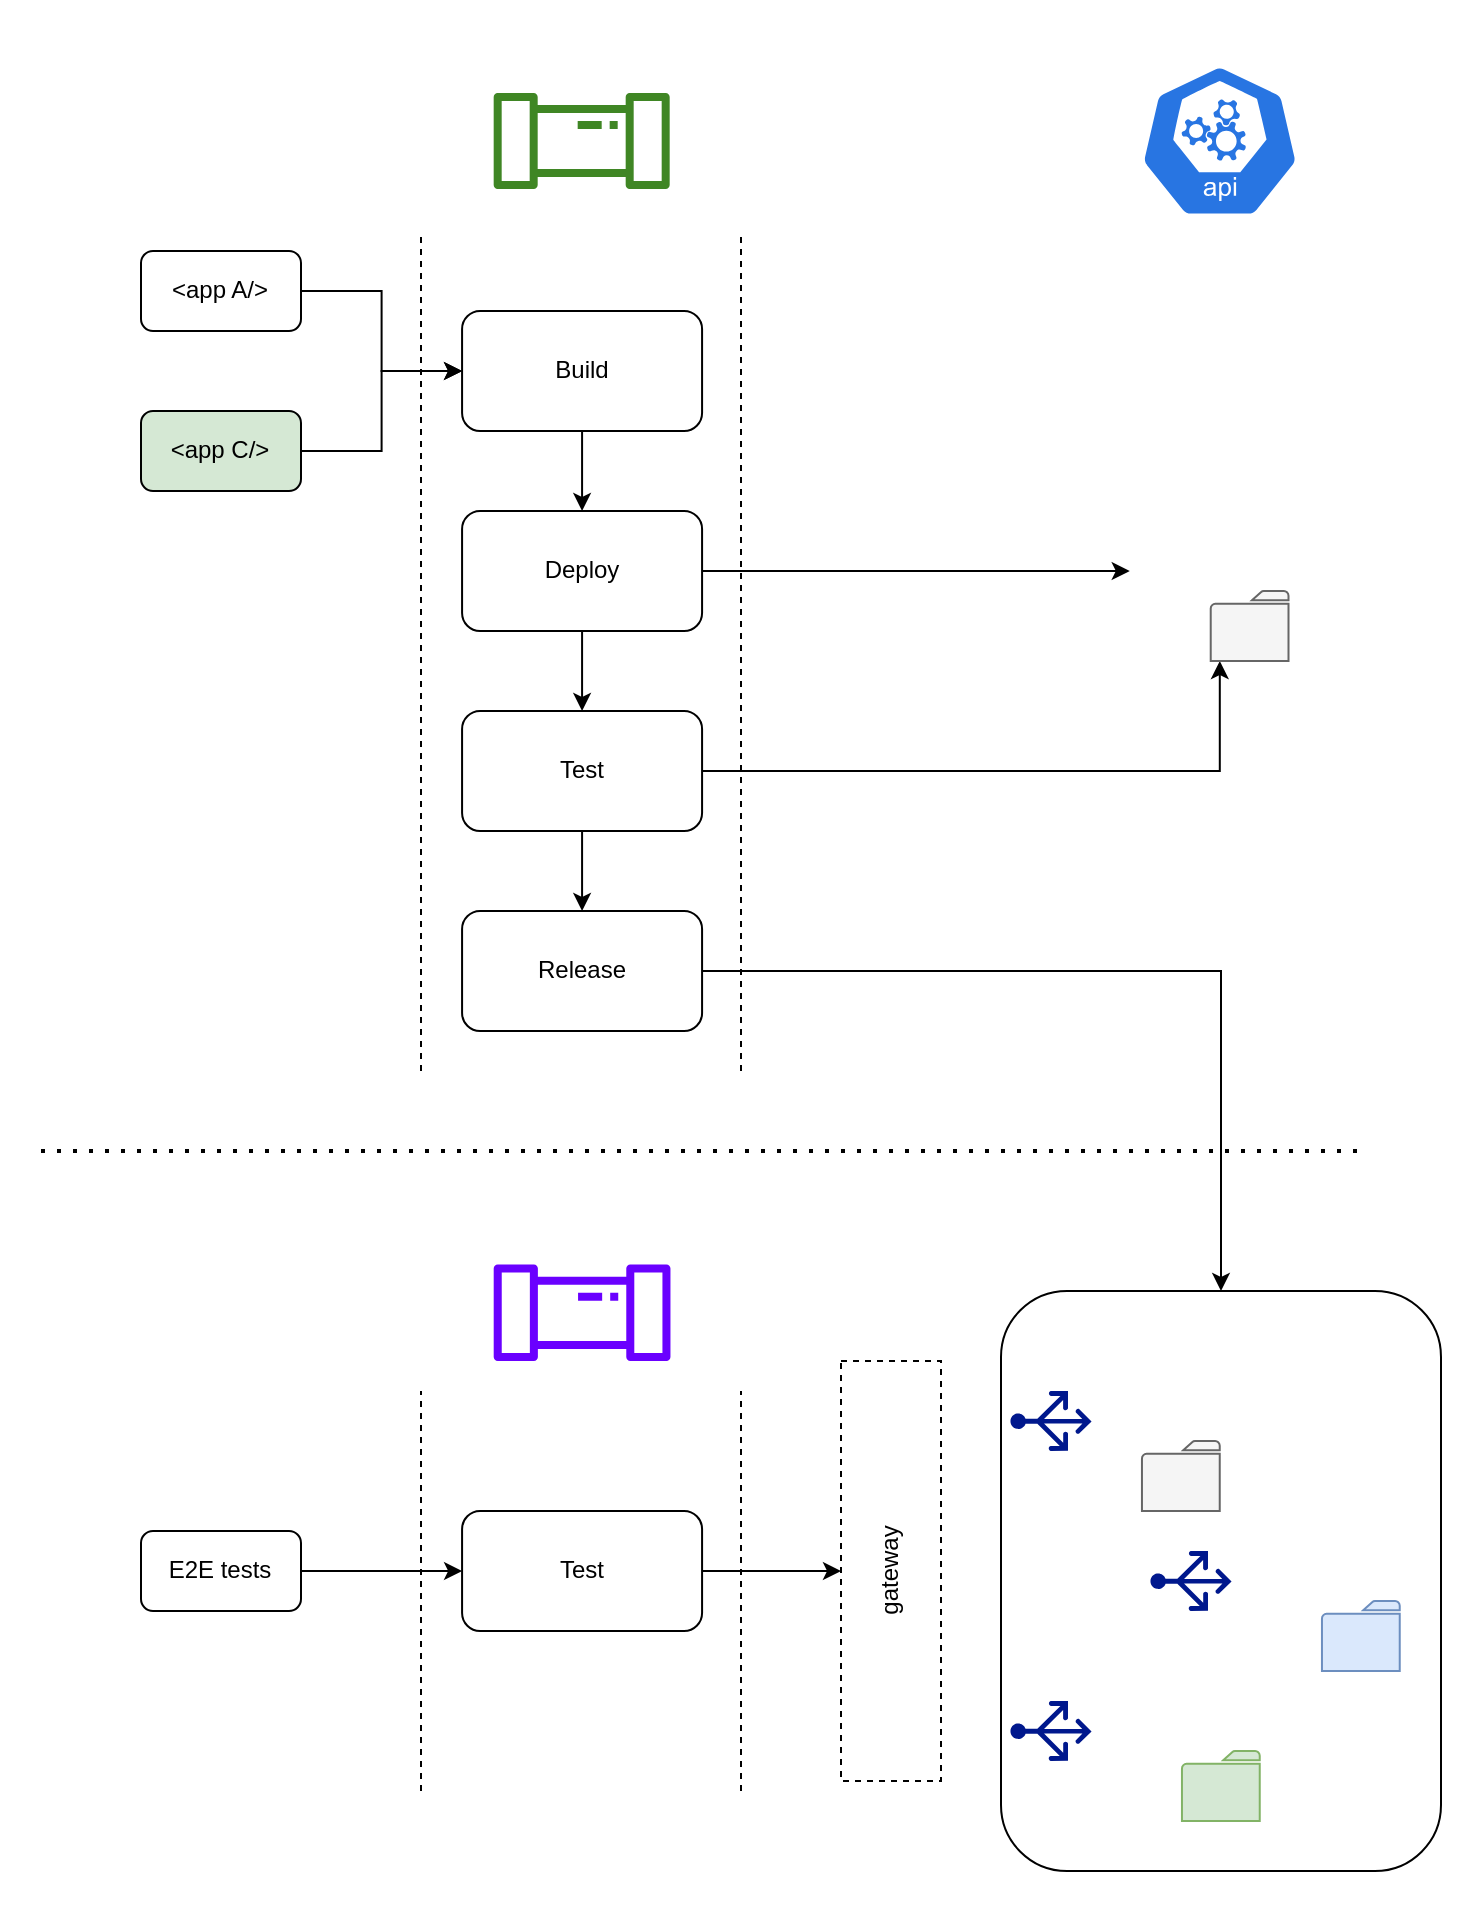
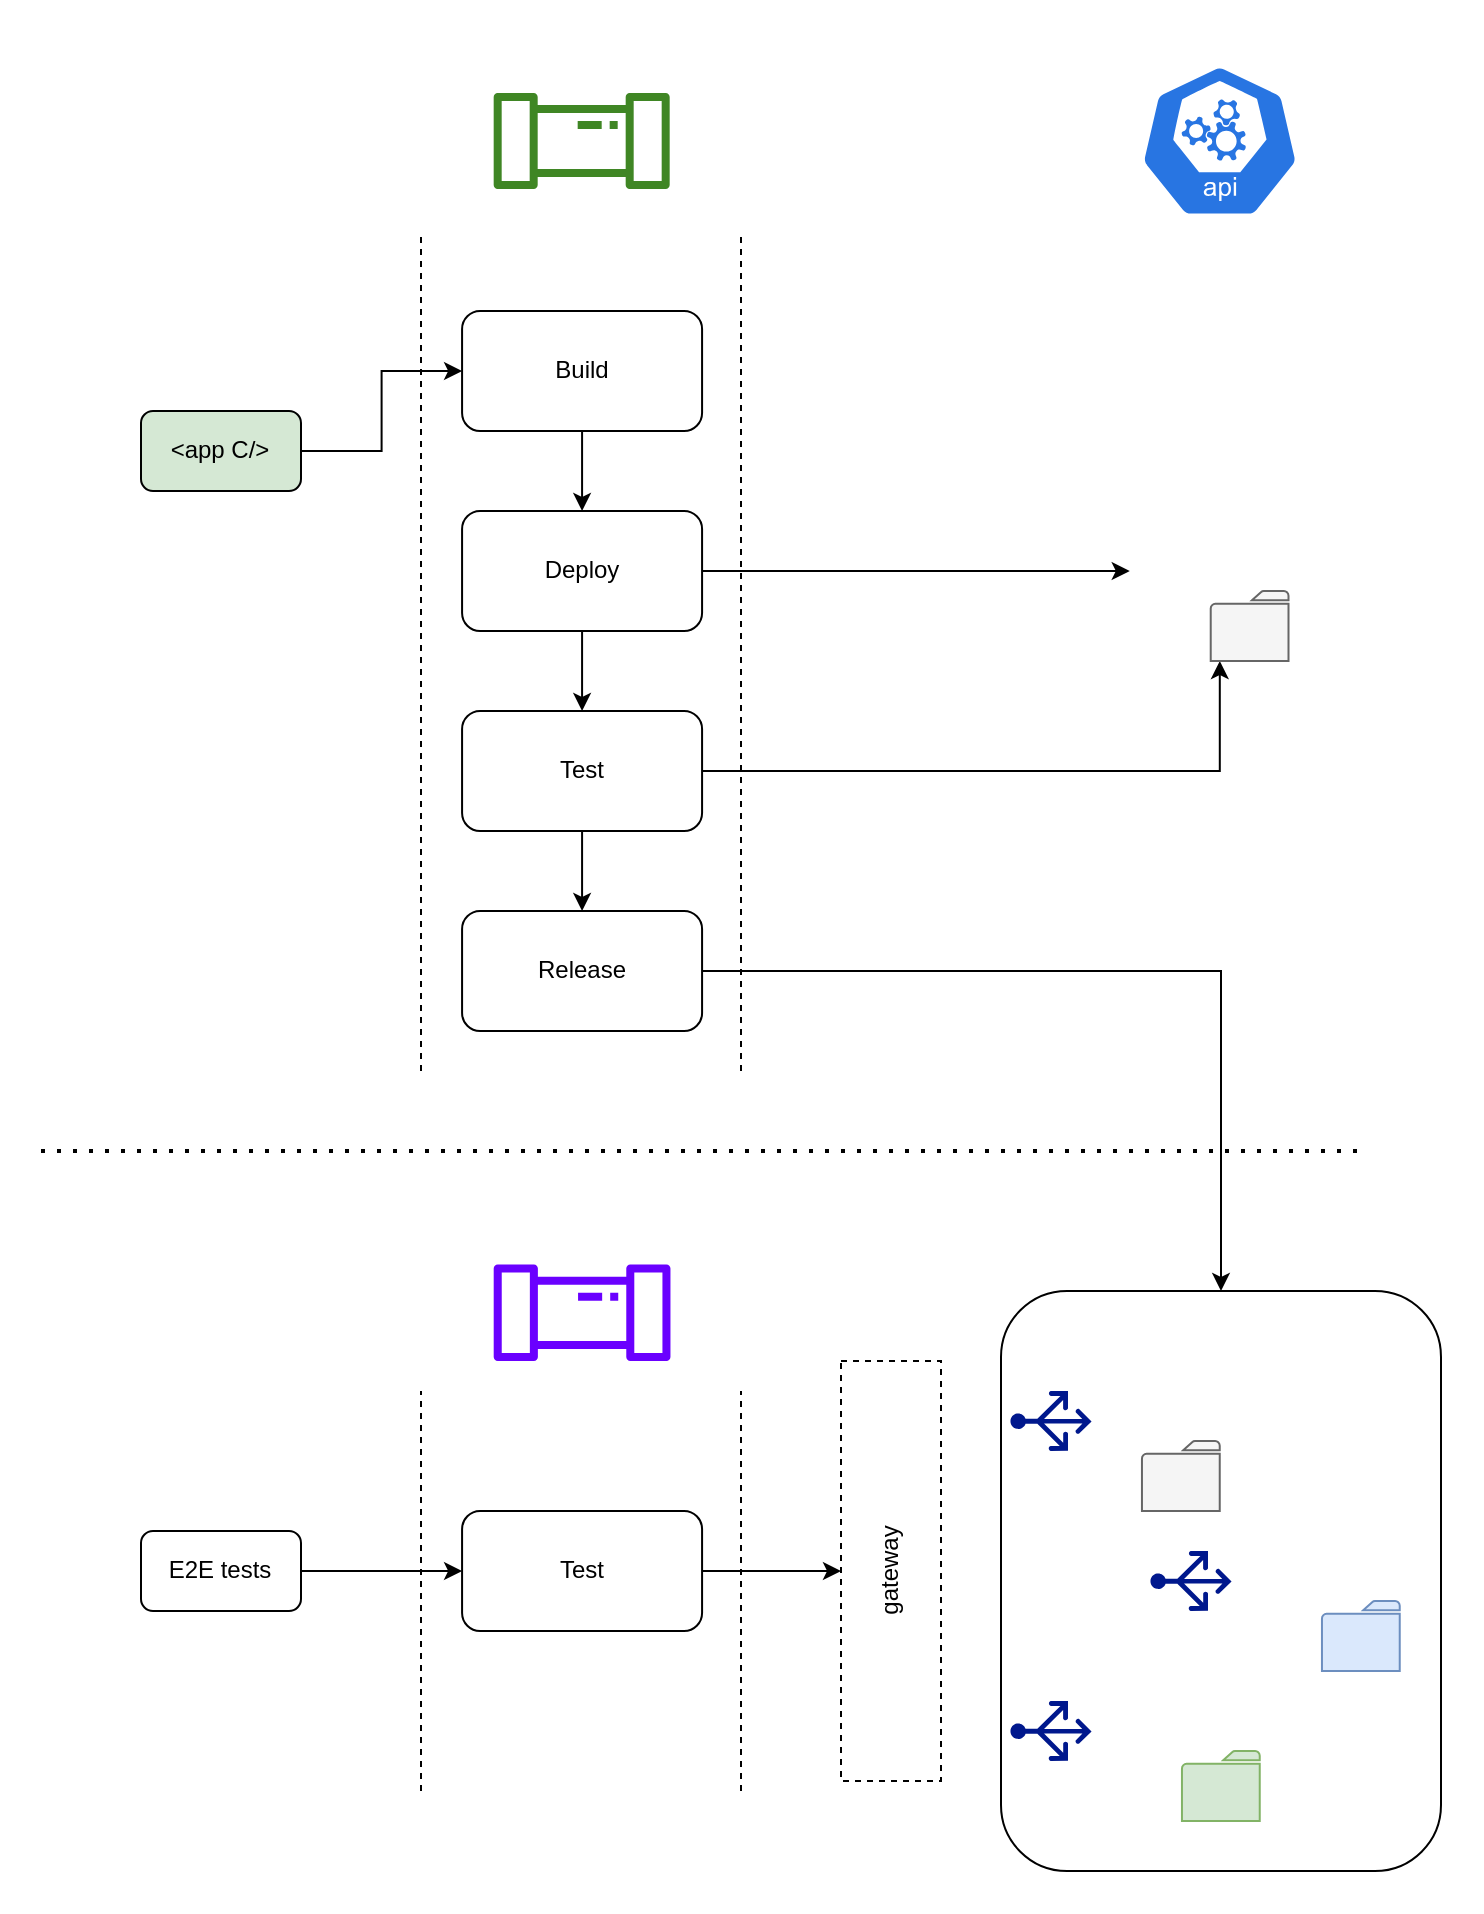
(221, 291) -> none
(380, 291) -> none
